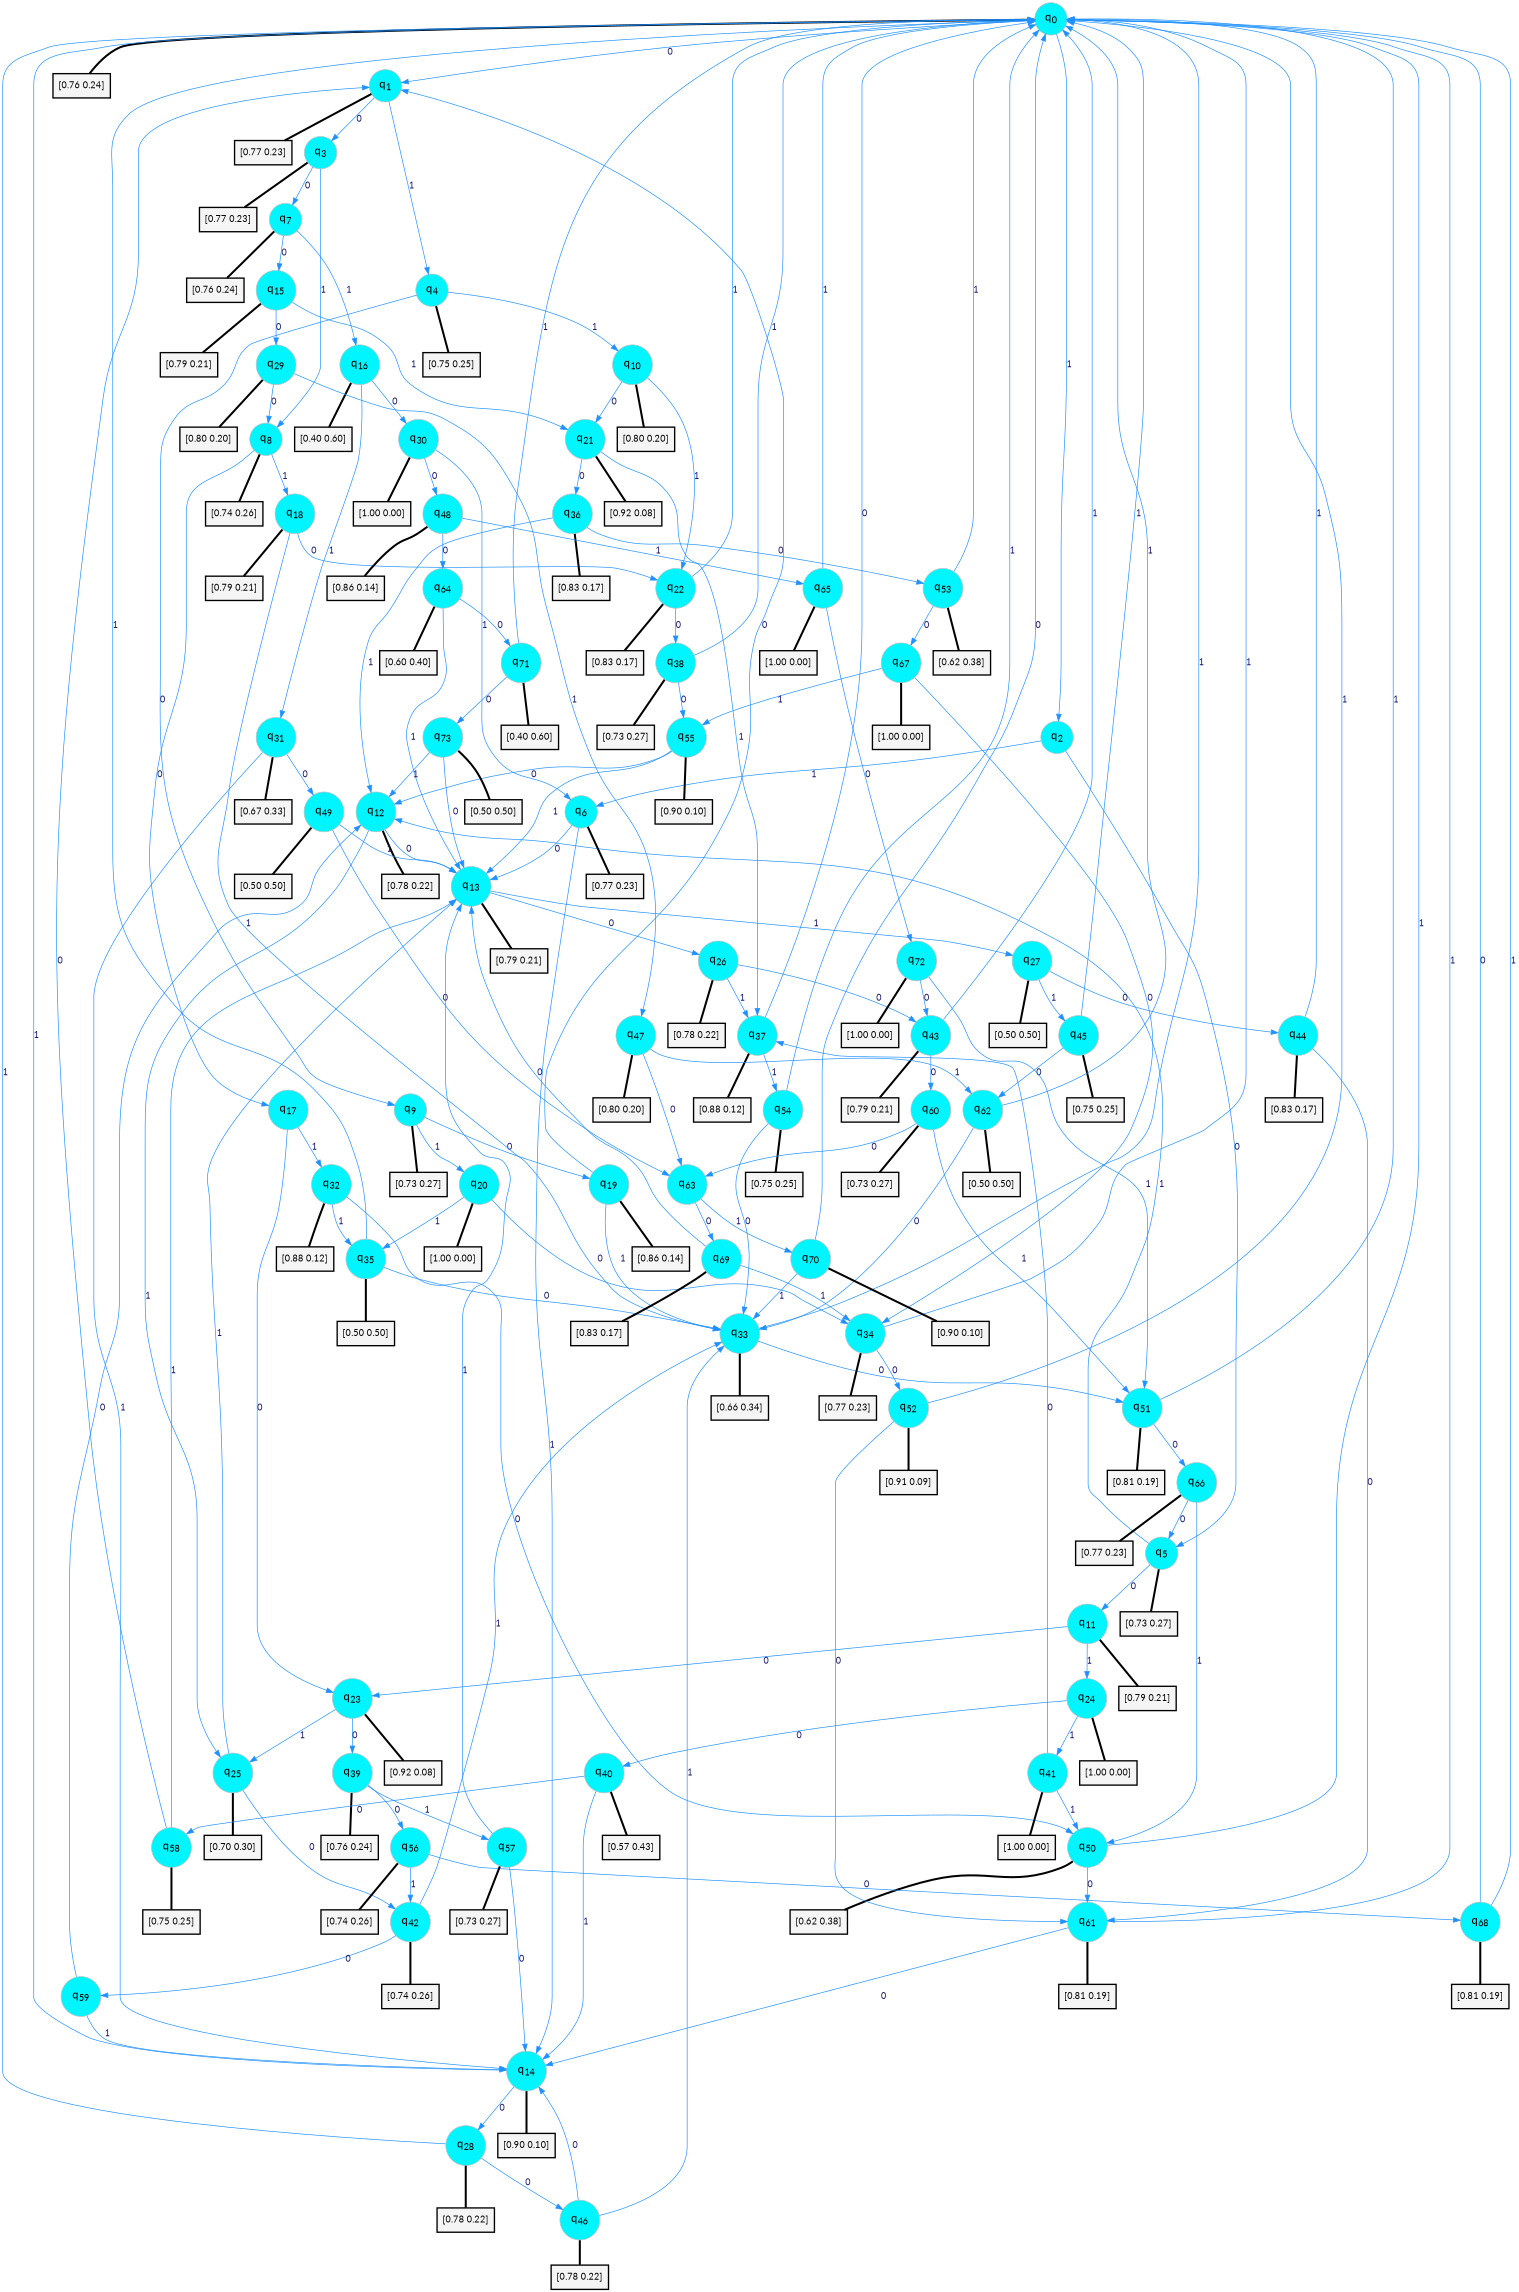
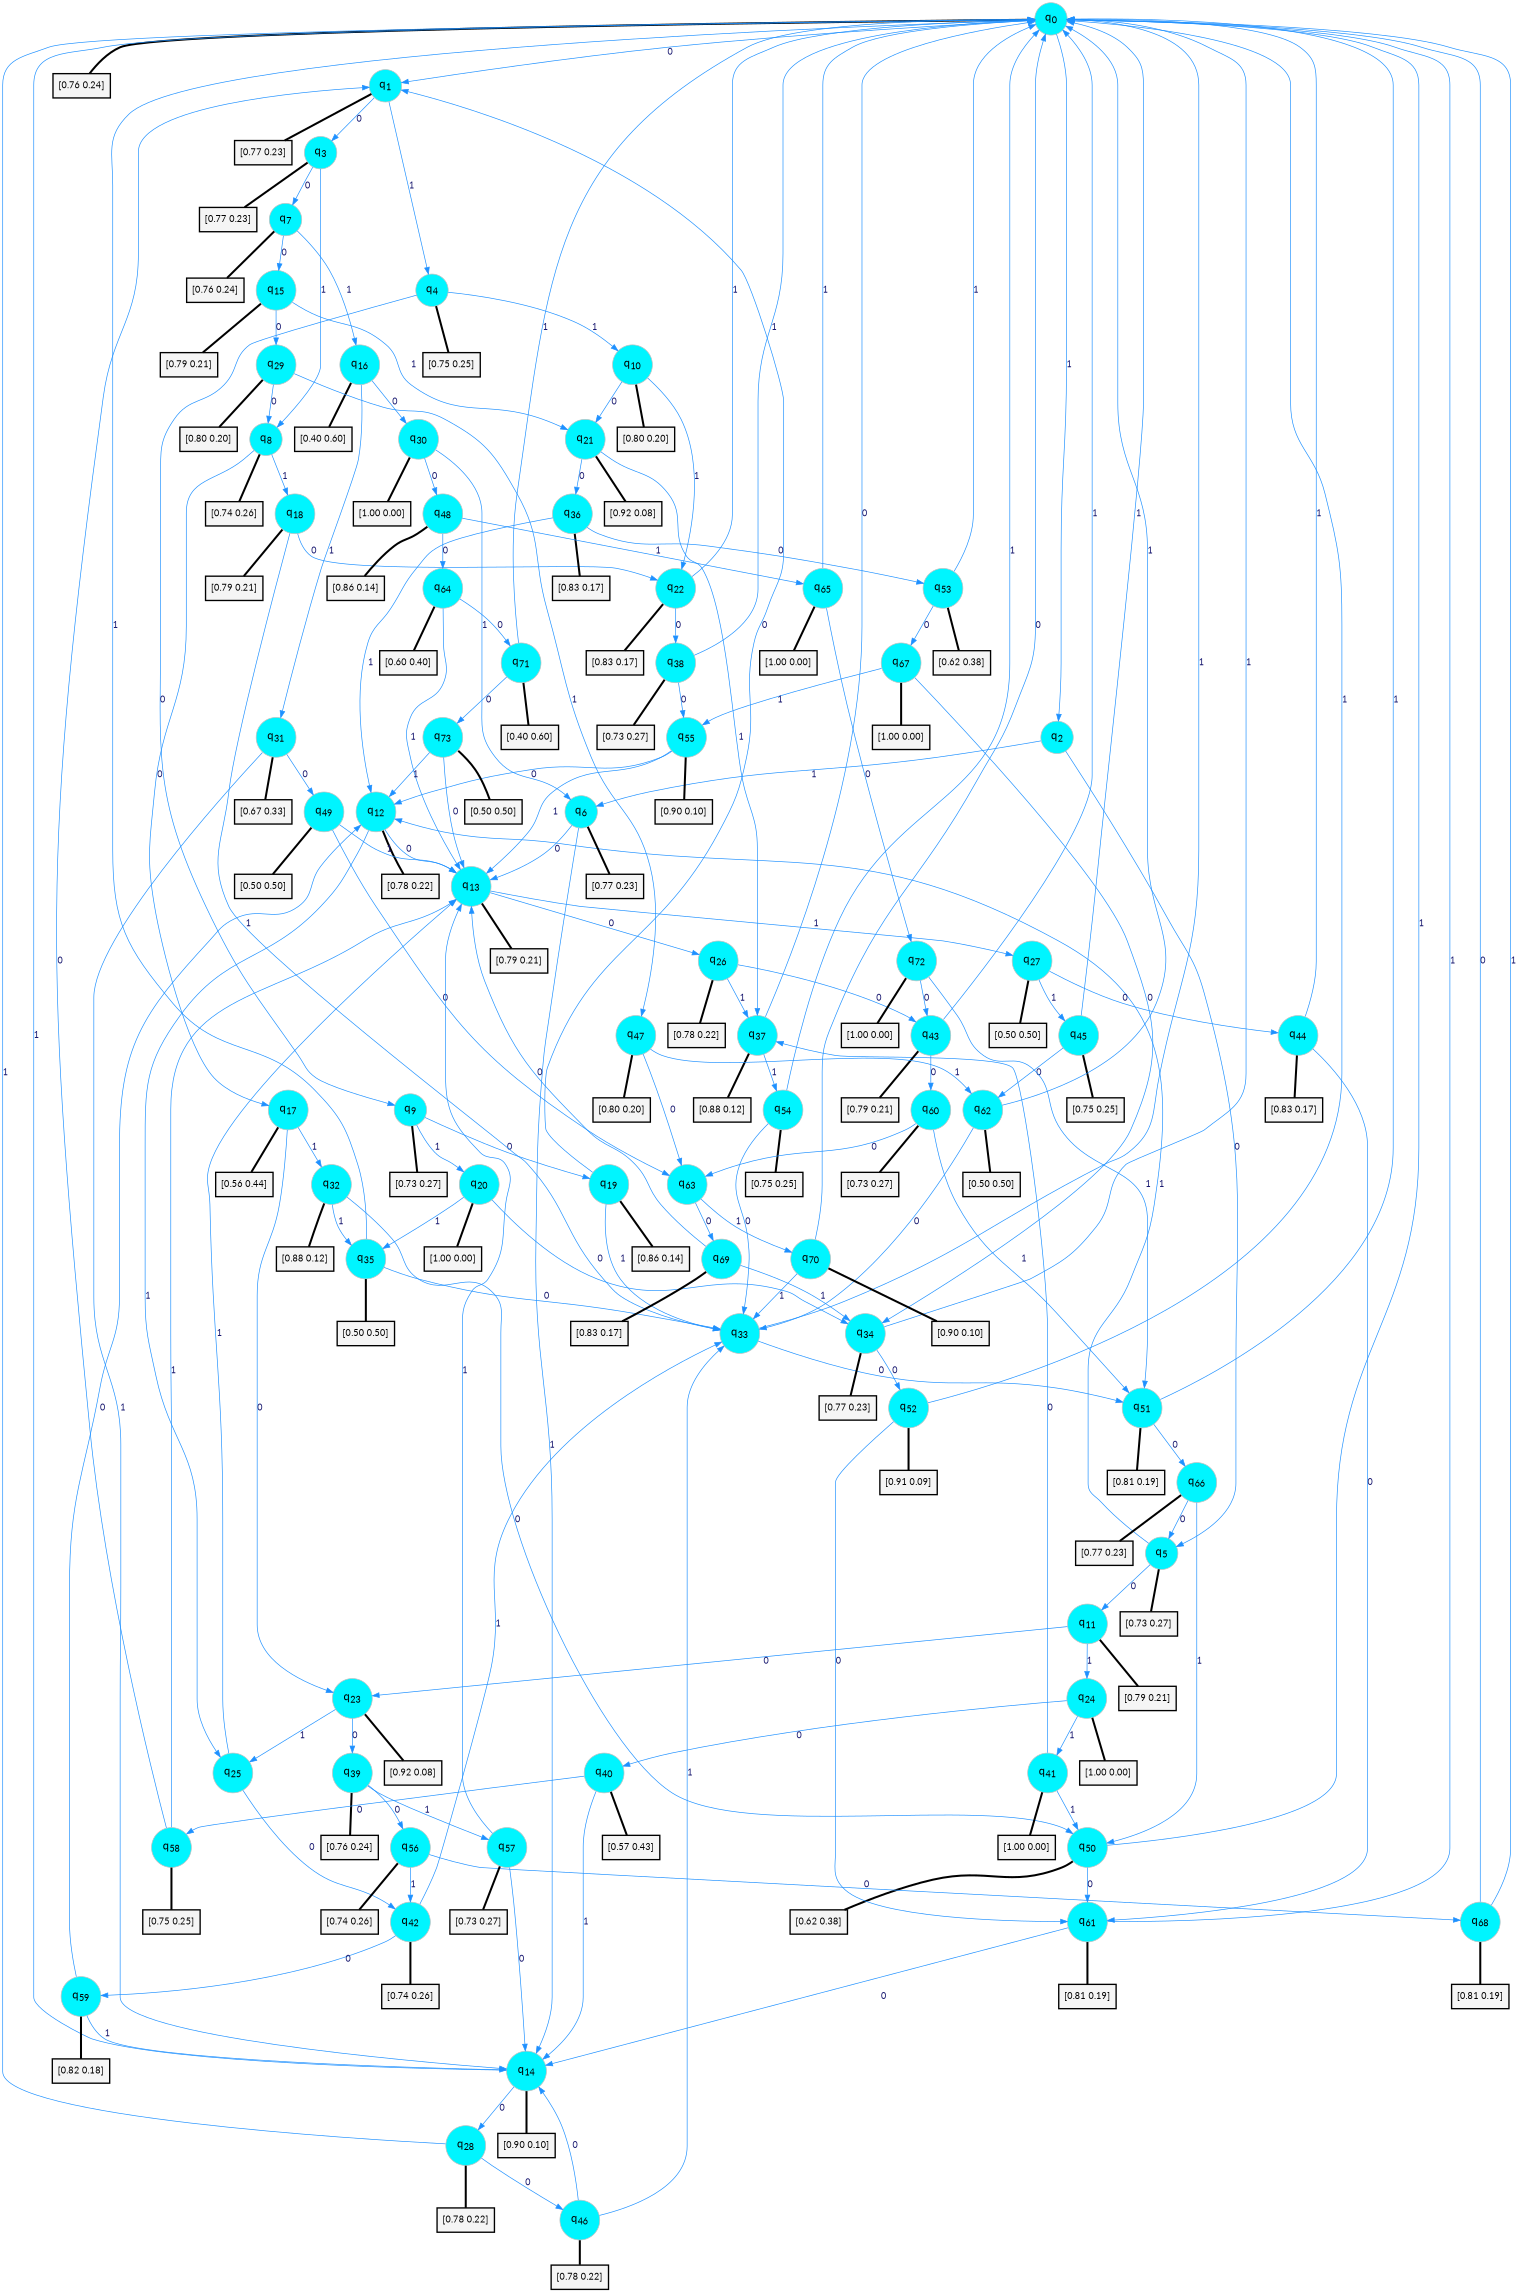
none -> (244, 1184)
(740, 1408) -> none
(233, 1847) -> none
none -> (81, 2071)
